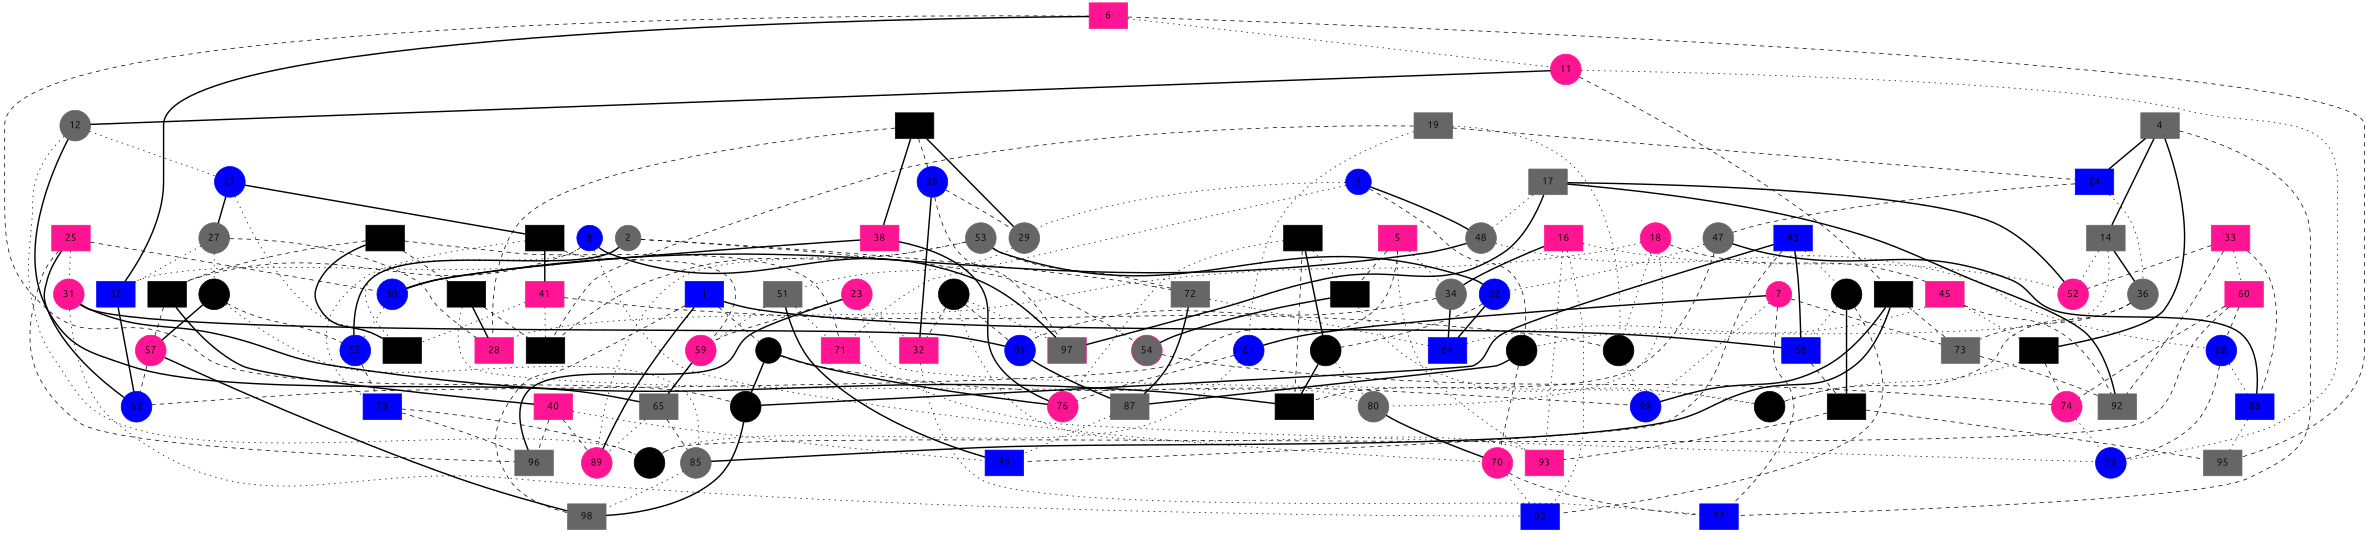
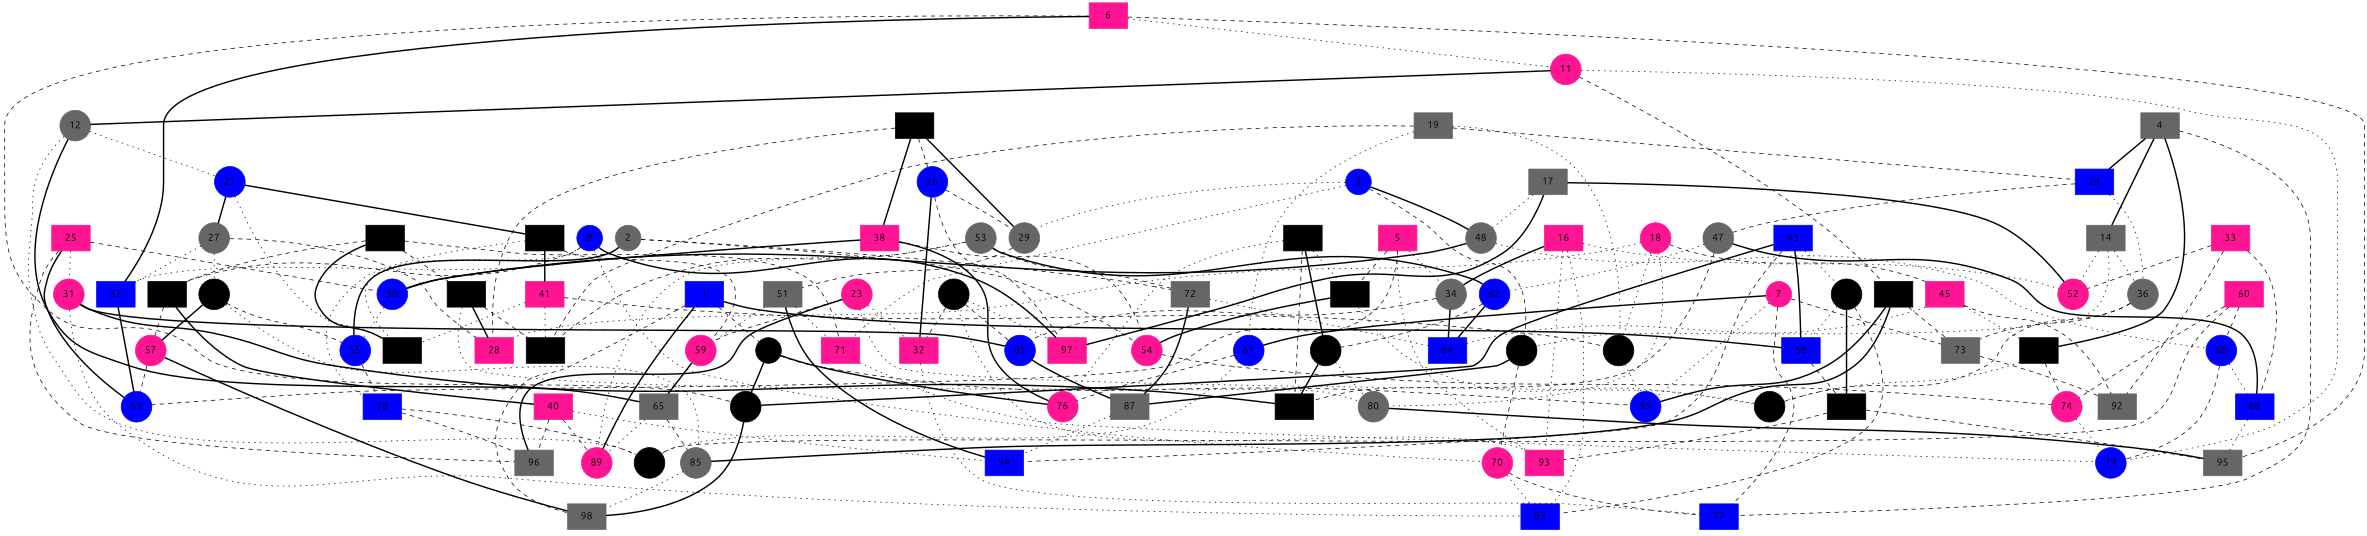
(1868, 237) -> none
none -> (1053, 257)
(2124, 266) -> (2124, 266)
(2237, 266) -> none
(908, 271) -> (908, 271)
(1067, 351) -> (1067, 351)
(1147, 351) -> (1147, 351)
(1422, 433) -> (1796, 429)
